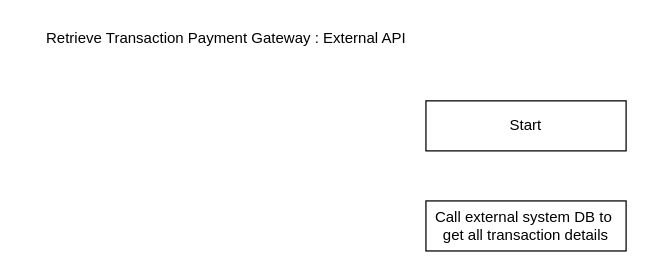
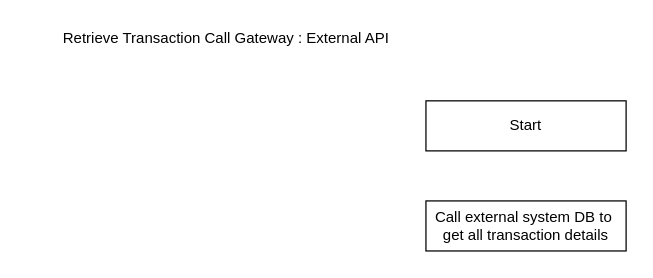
(220, 38) -> (220, 38)
